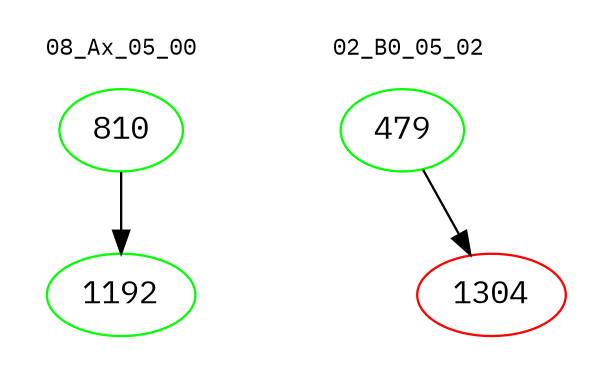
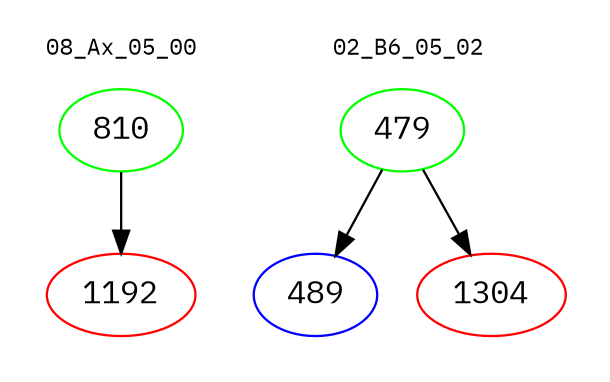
(409, 49) -> (409, 49)
(121, 295) -> (121, 295)
none -> (315, 295)
